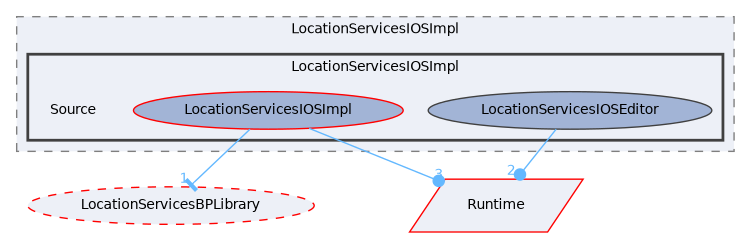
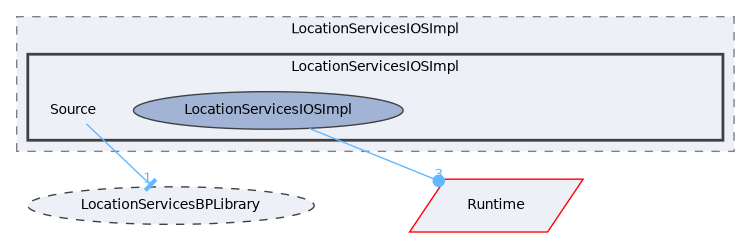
(268, 110) -> (268, 110)
(570, 110) -> none
(217, 161) -> (125, 160)
(171, 206) -> (171, 206)
